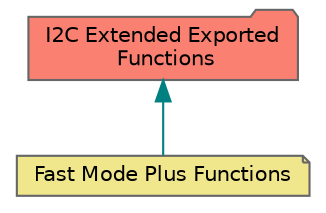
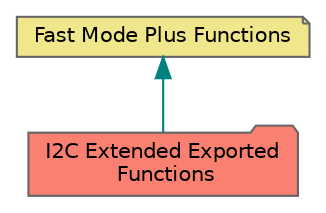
(163, 128) -> (163, 106)
